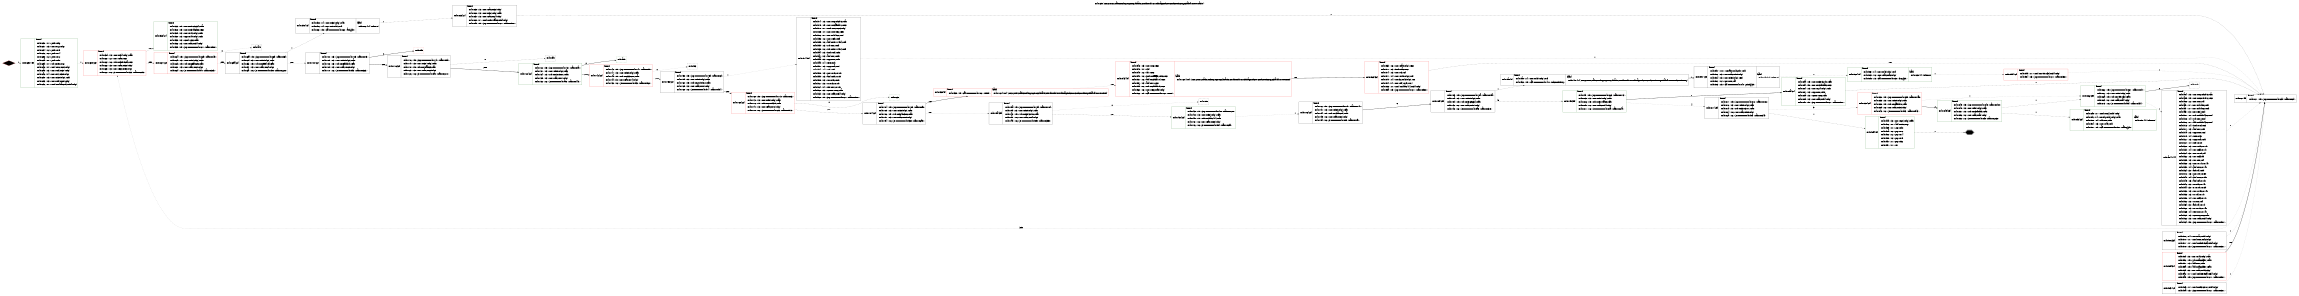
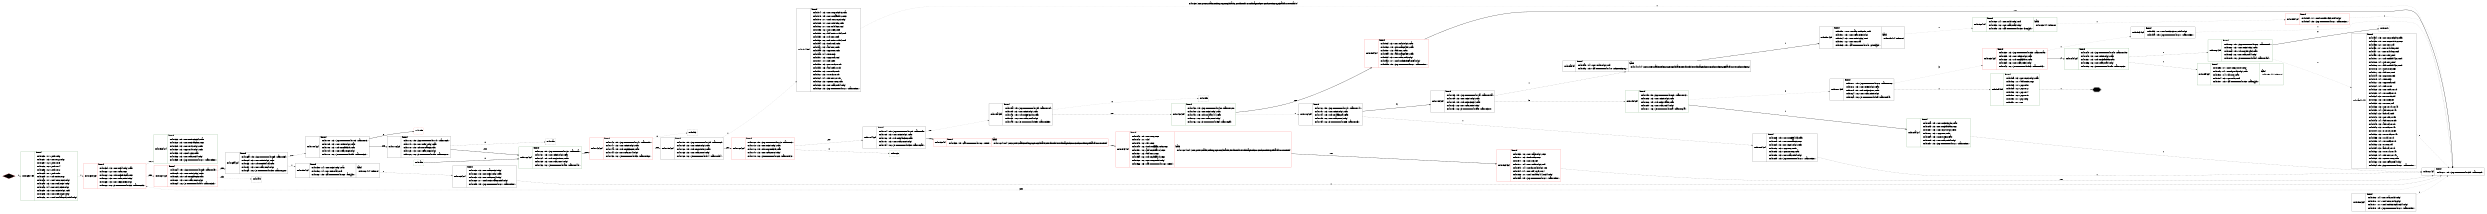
(222, 51) -> (222, 177)
(598, 62) -> (471, 161)
(2001, 97) -> (2088, 43)
none -> (1306, 98)
none -> (1785, 148)
